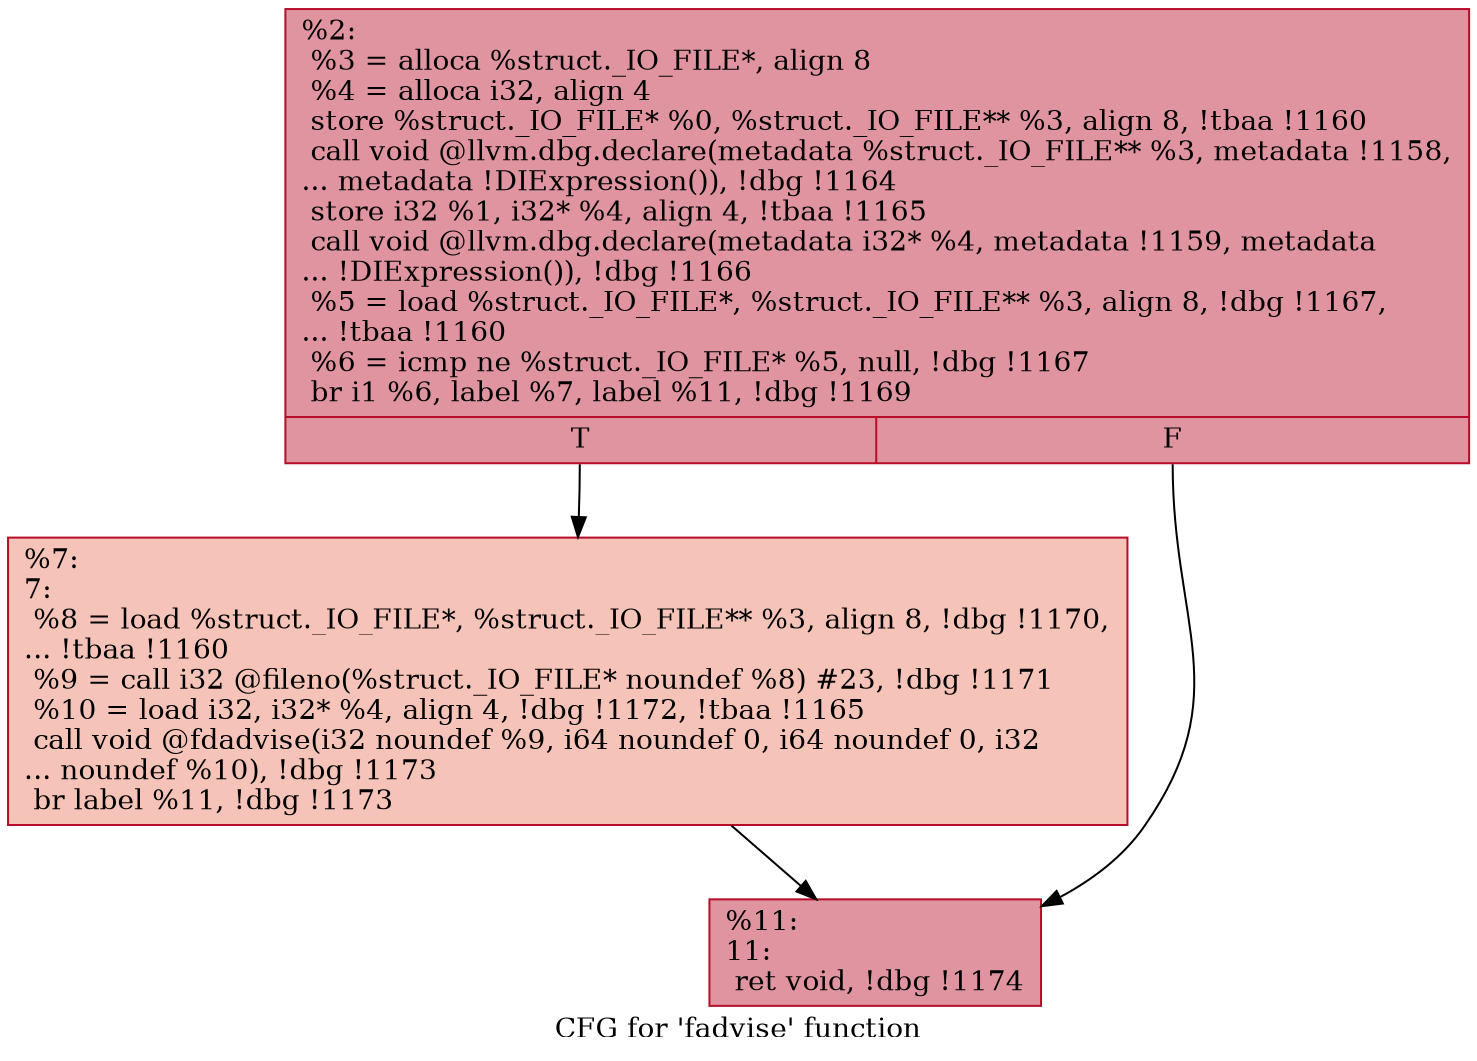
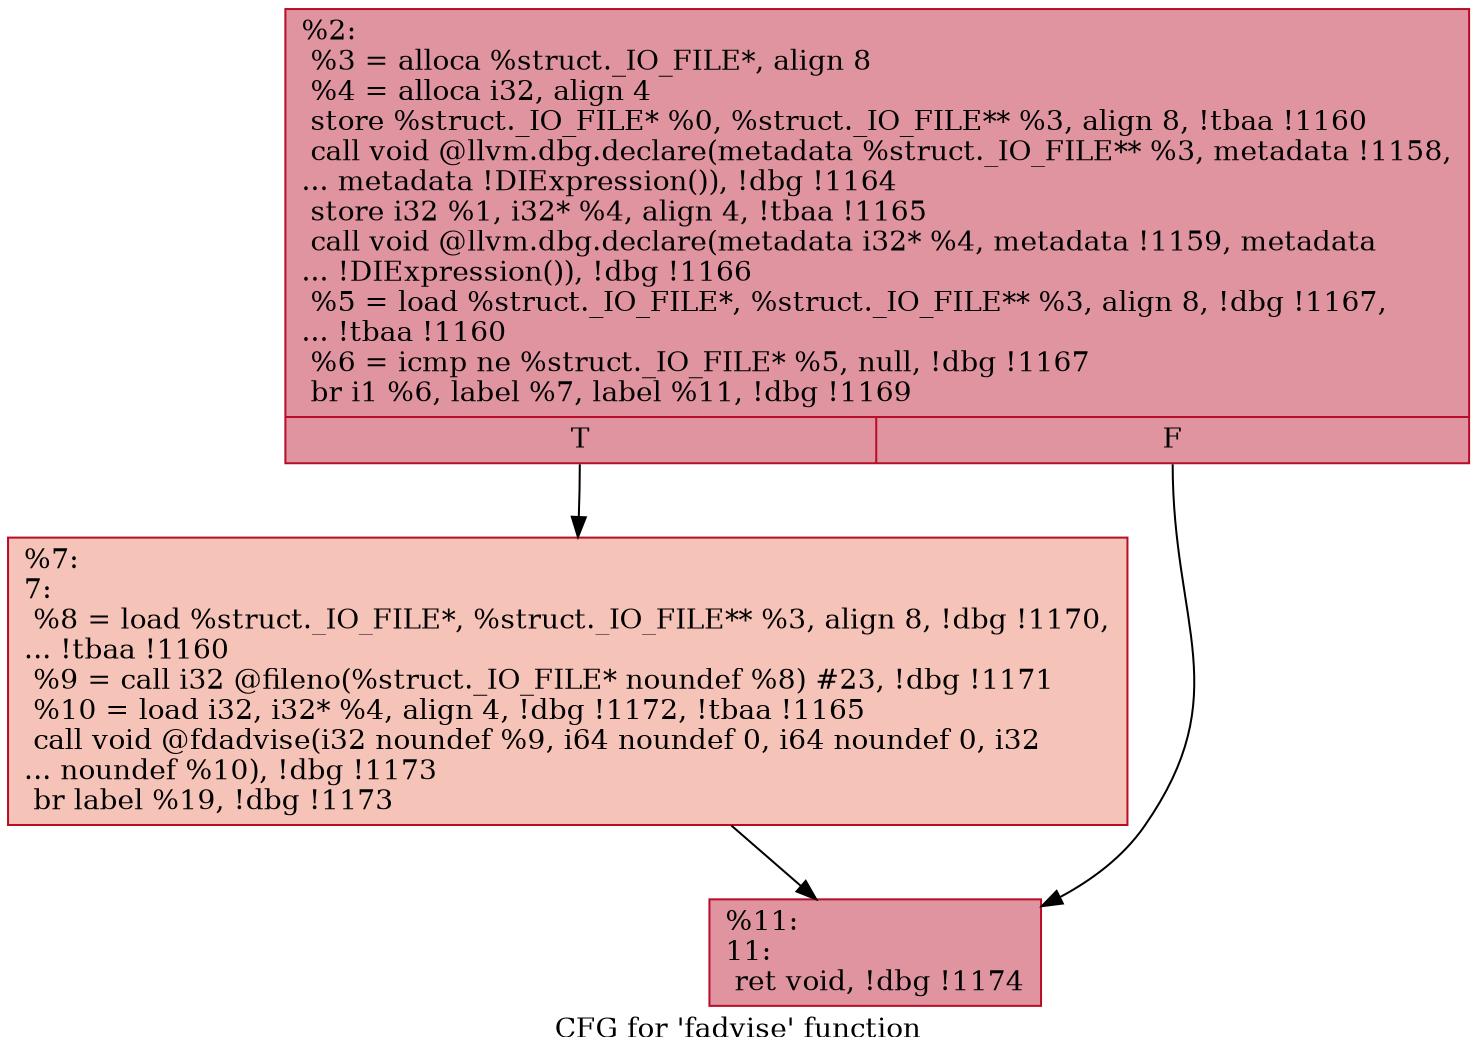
(209, 801) -> (209, 801)
